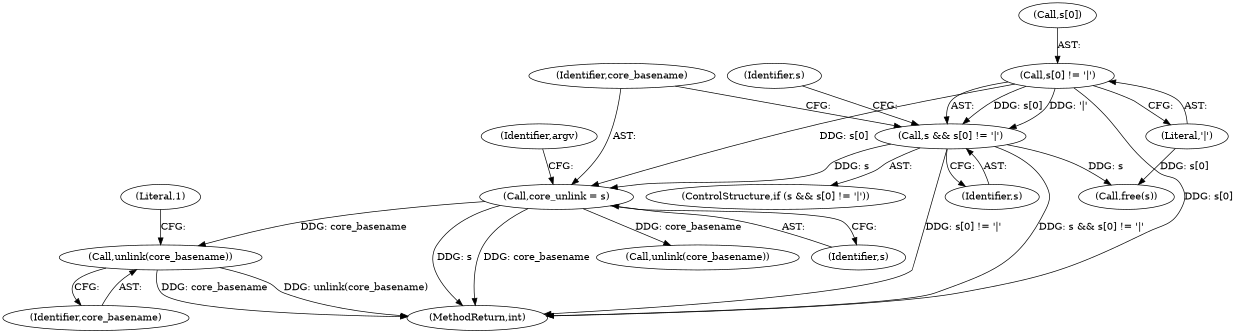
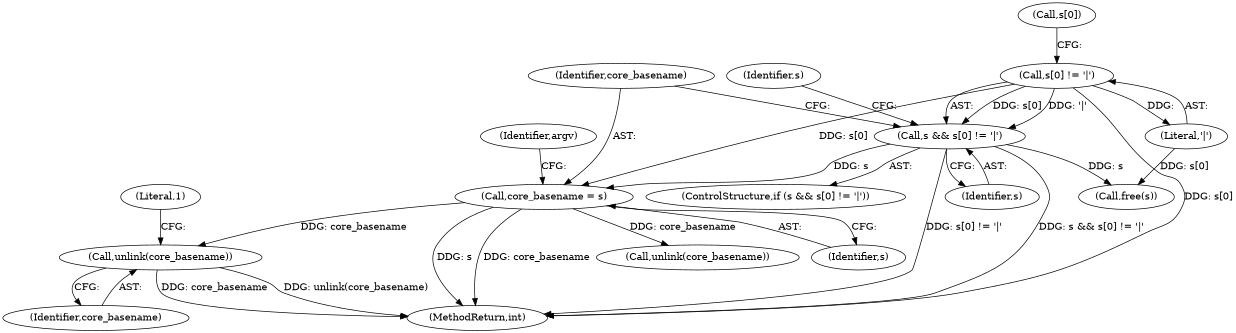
(1071, 46) -> (1071, 46)
(1162, 106) -> (1162, 106)
(557, 197) -> (544, 197)
